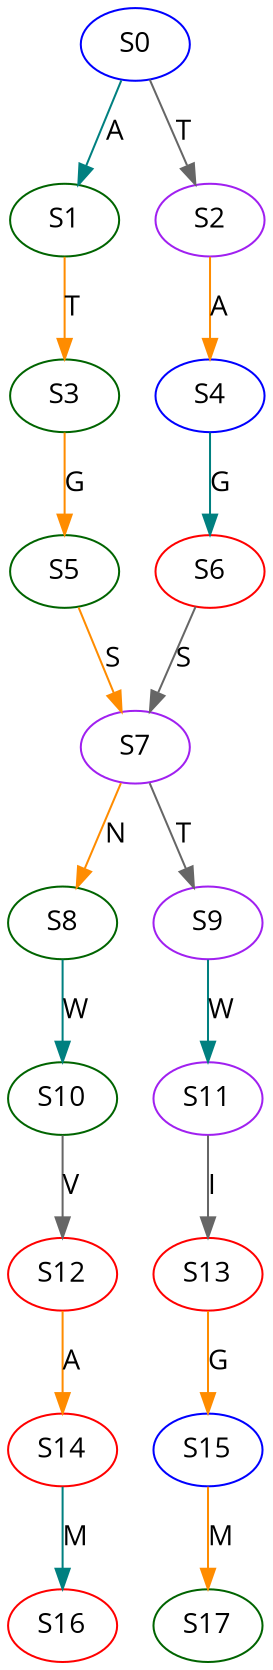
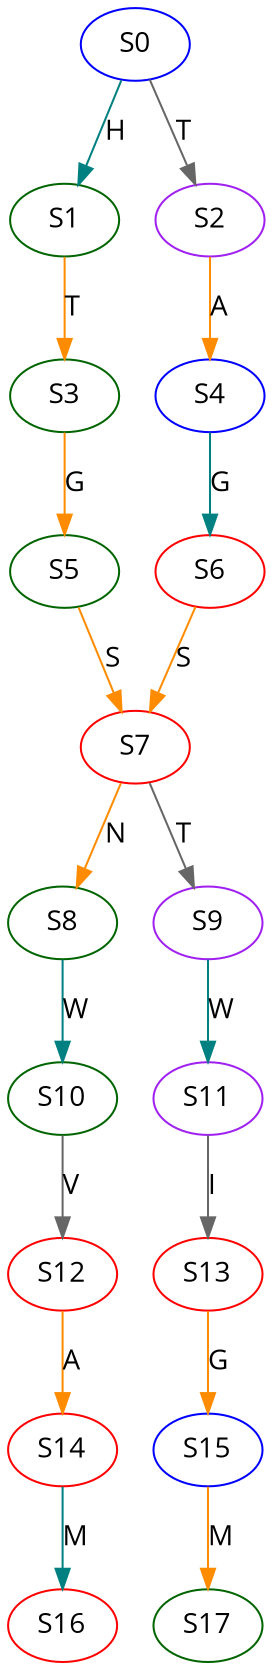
(116, 132) -> (116, 132)
(177, 650) -> (177, 650)
(135, 747) -> (135, 747)
